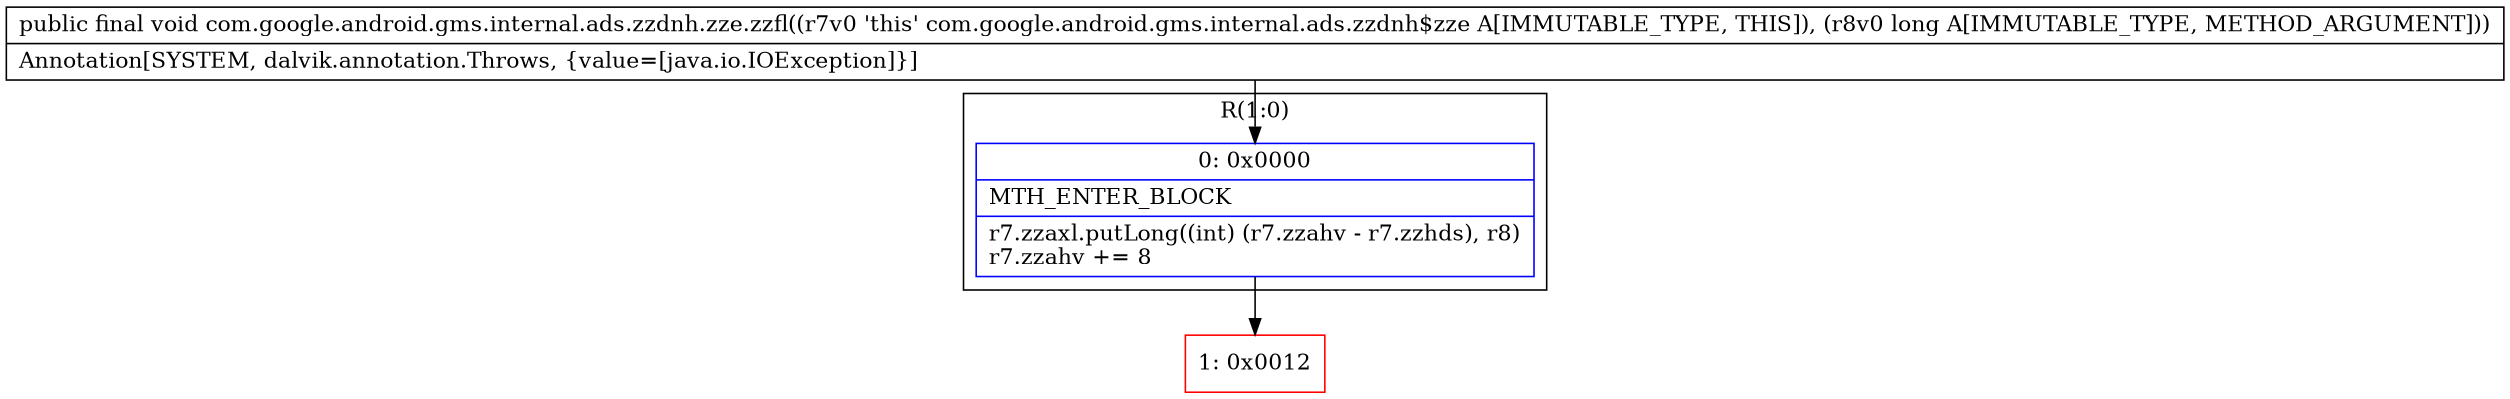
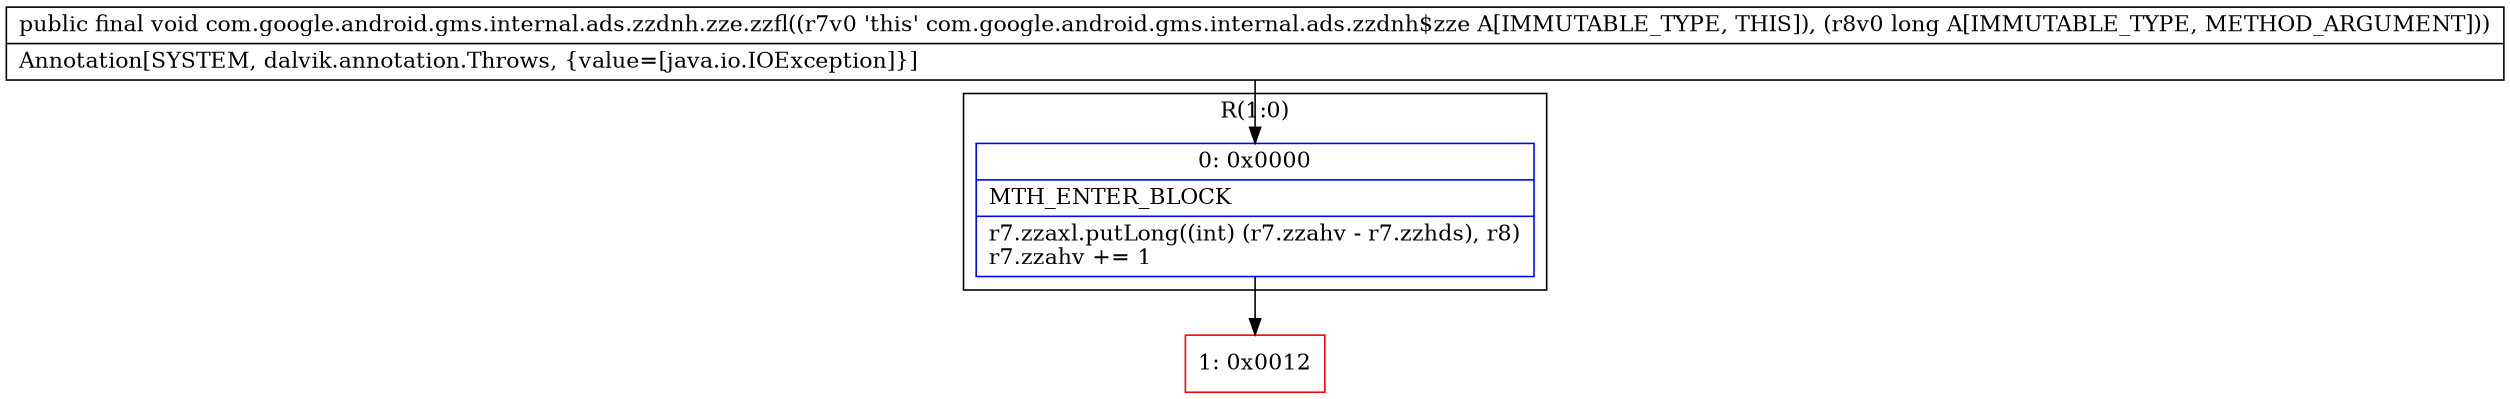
(1070, 258) -> (1070, 258)
